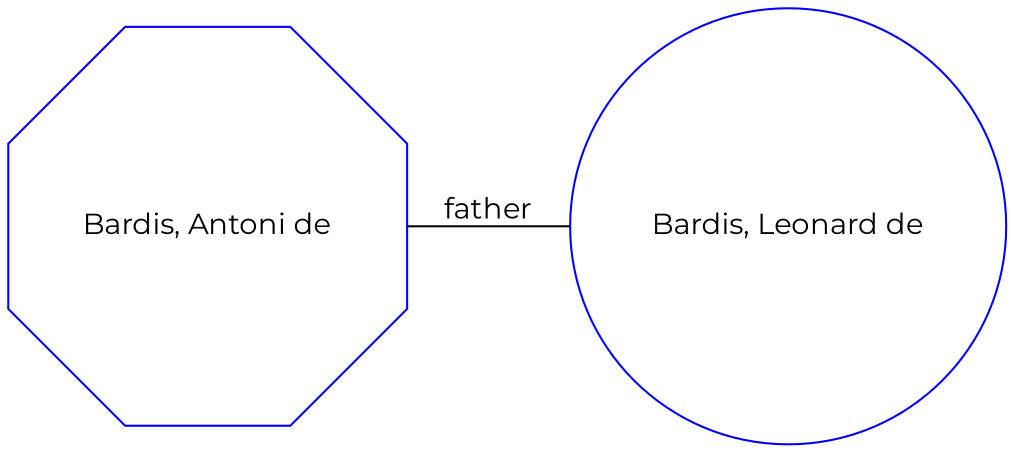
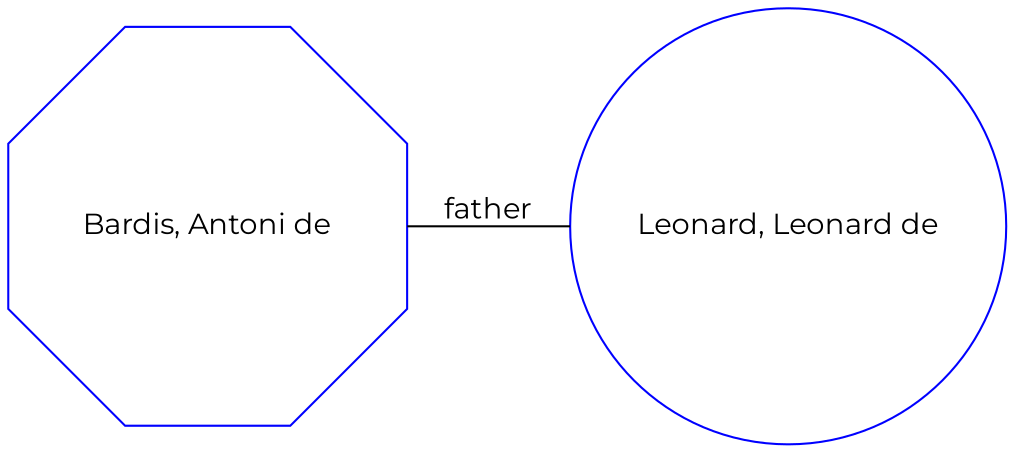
(788, 226) -> (788, 226)
